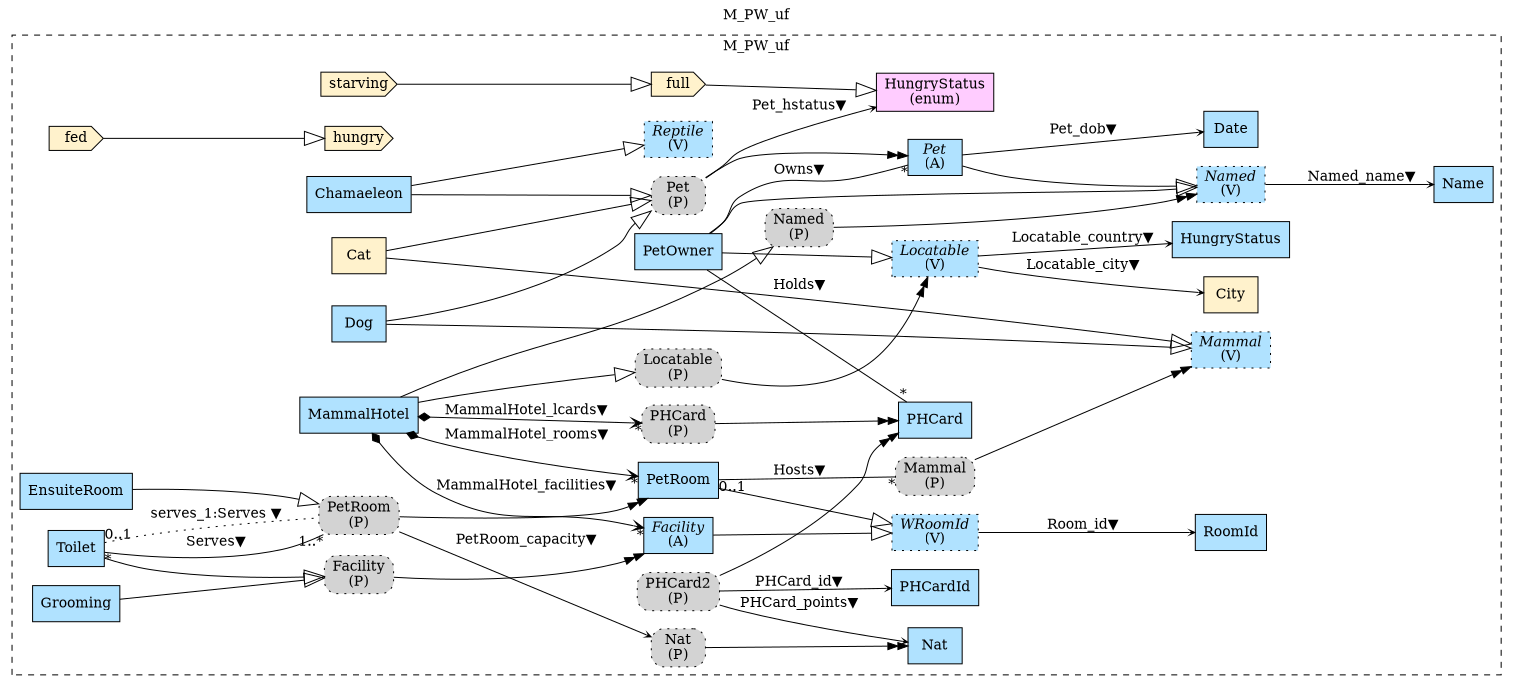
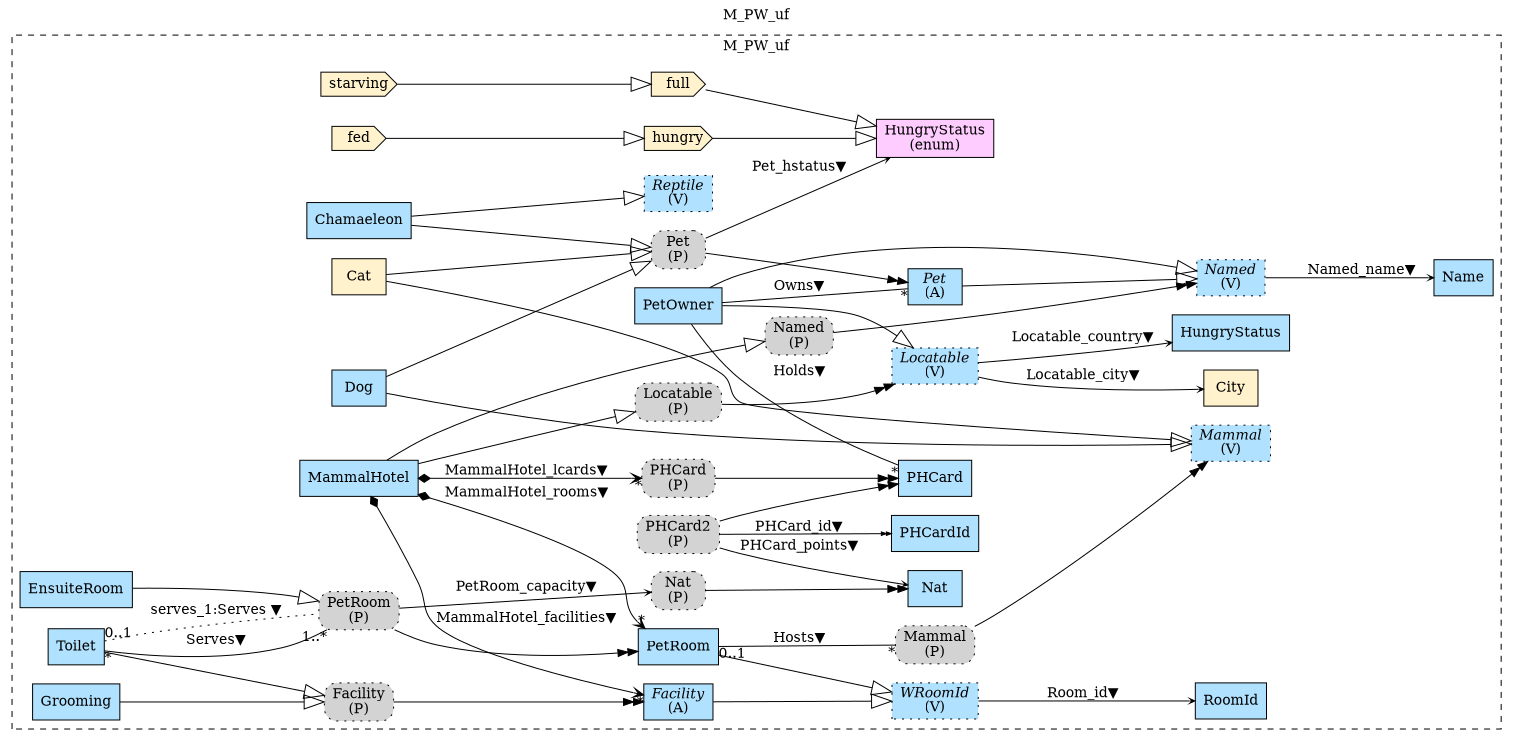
(1231, 129) -> none
none -> (784, 138)
(803, 590) -> (800, 534)
